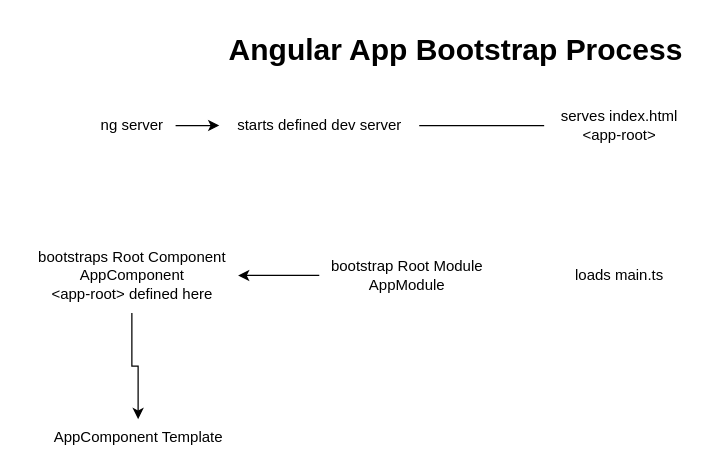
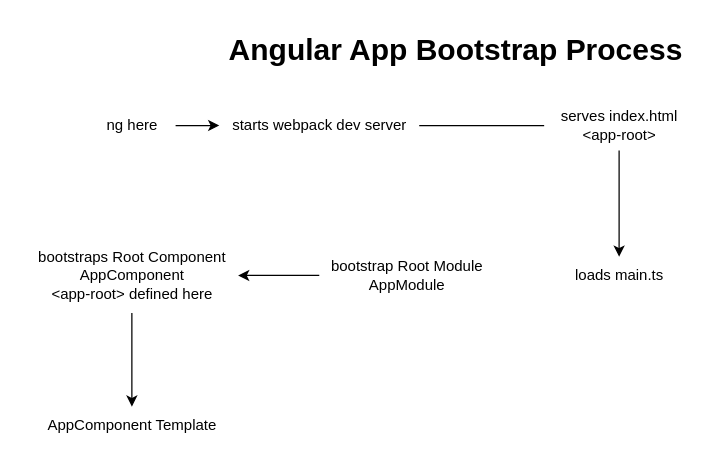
(133, 126) -> (133, 126)
(320, 126) -> (320, 126)
none -> (619, 200)
(138, 438) -> (132, 426)
